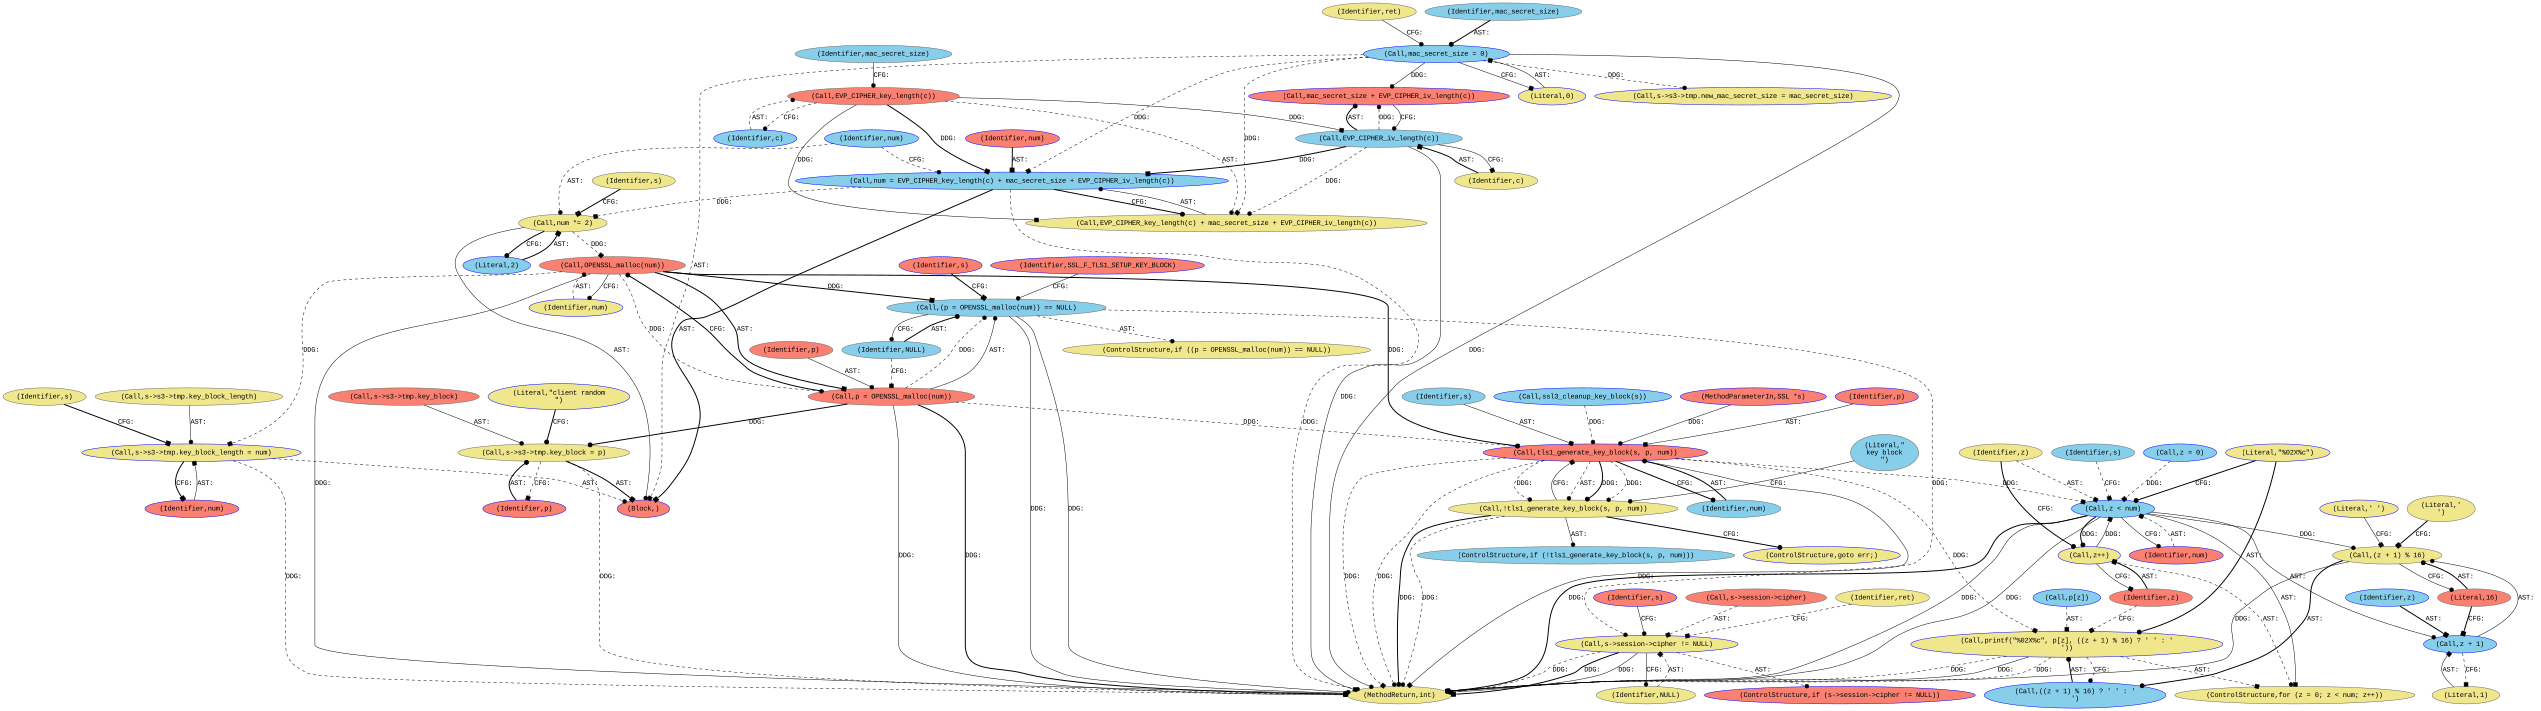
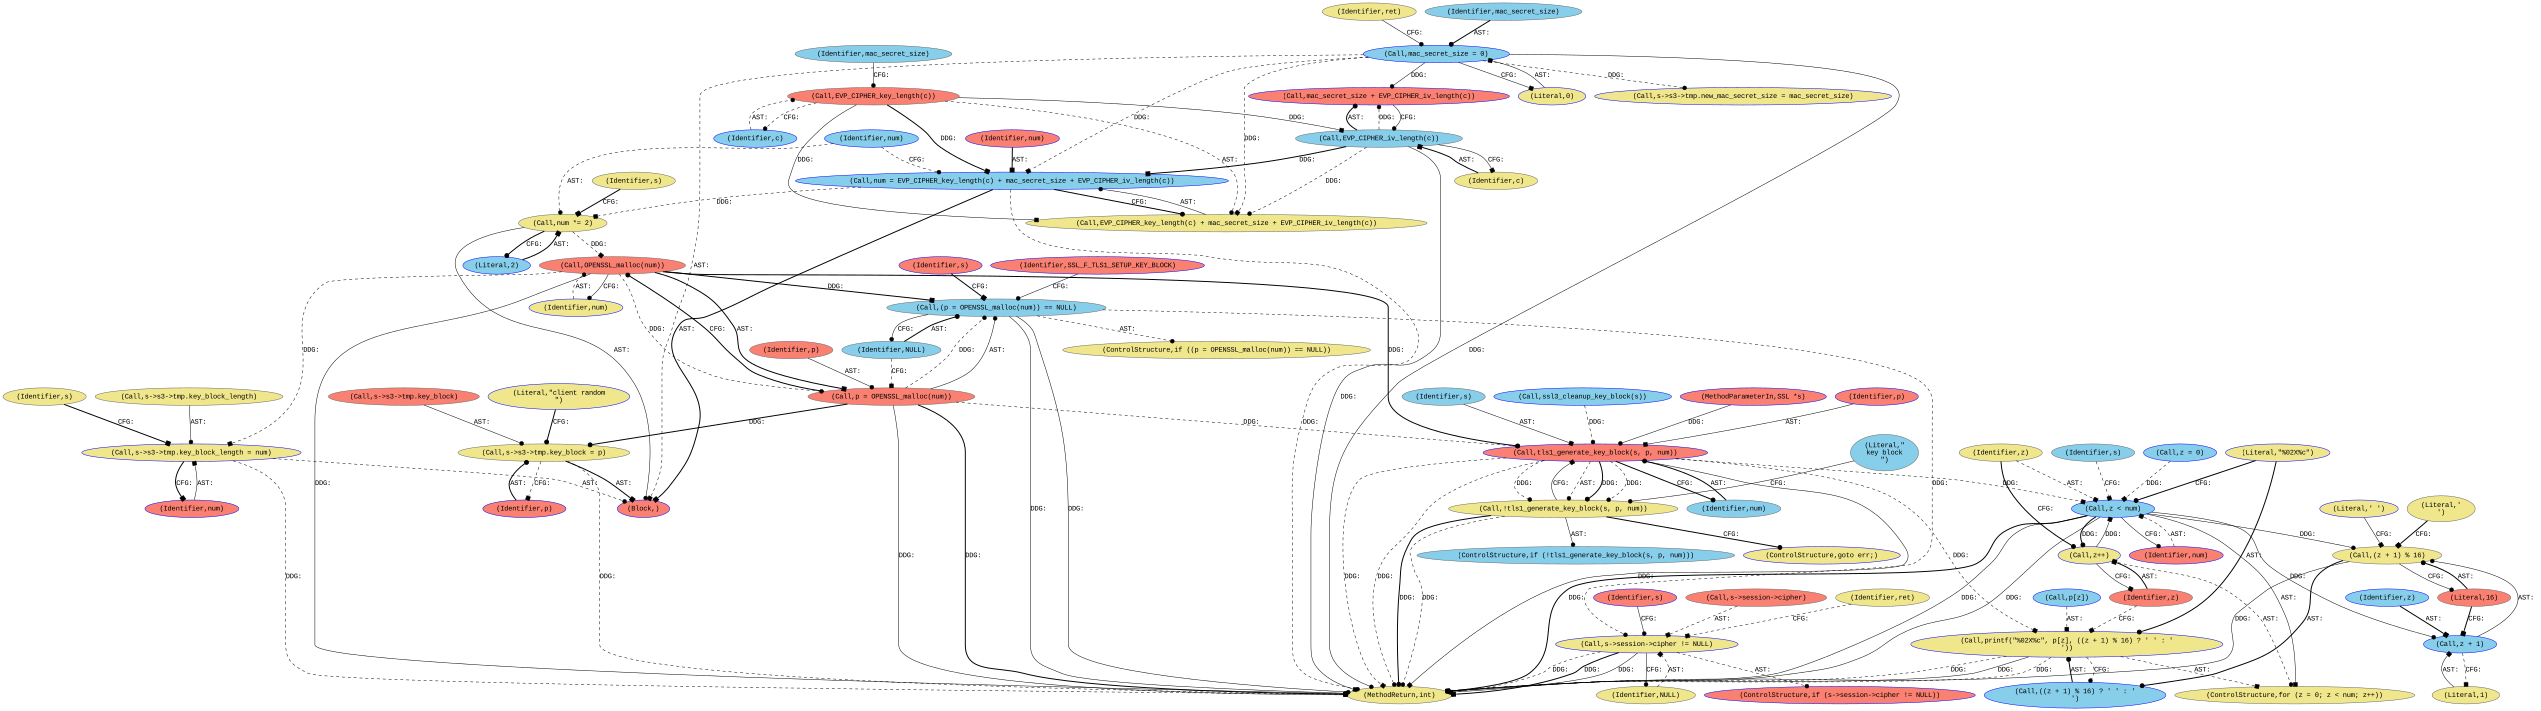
(2300, 576) -> (2300, 576)
